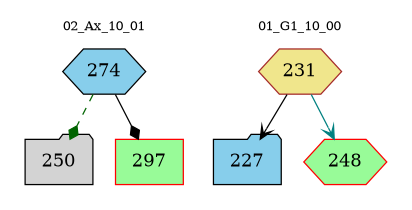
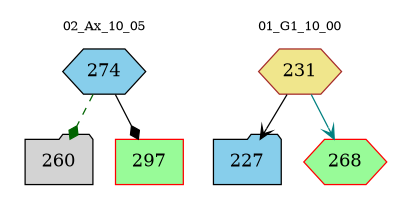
(104, 27) -> (104, 27)
(59, 162) -> (59, 162)
(345, 162) -> (345, 162)
